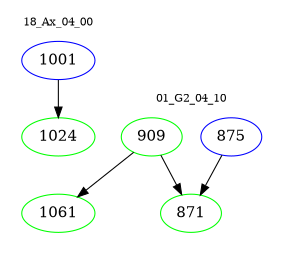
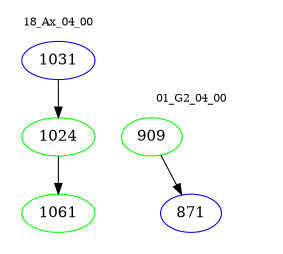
(58, 60) -> (58, 60)
(192, 99) -> (192, 99)
(231, 137) -> none
(119, 164) -> (58, 170)
(191, 213) -> (191, 213)
